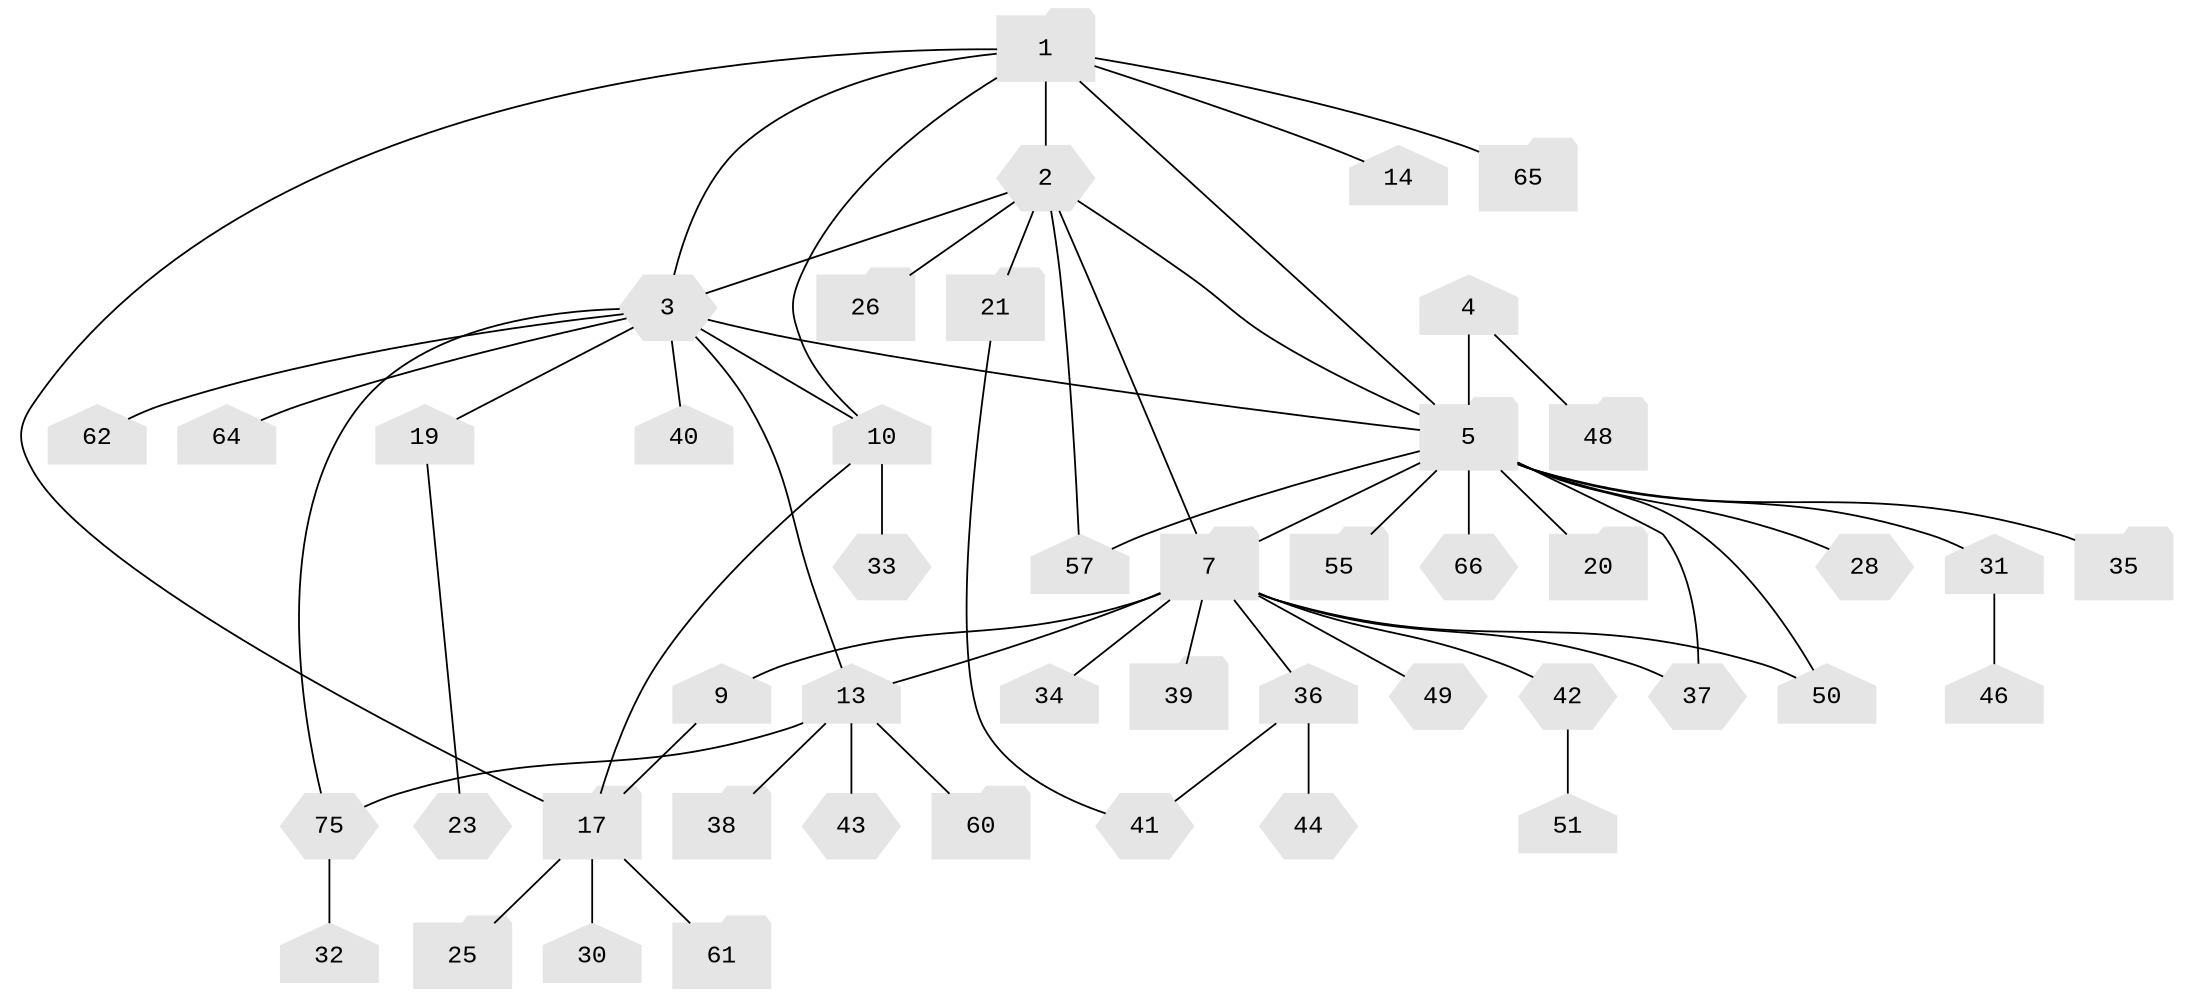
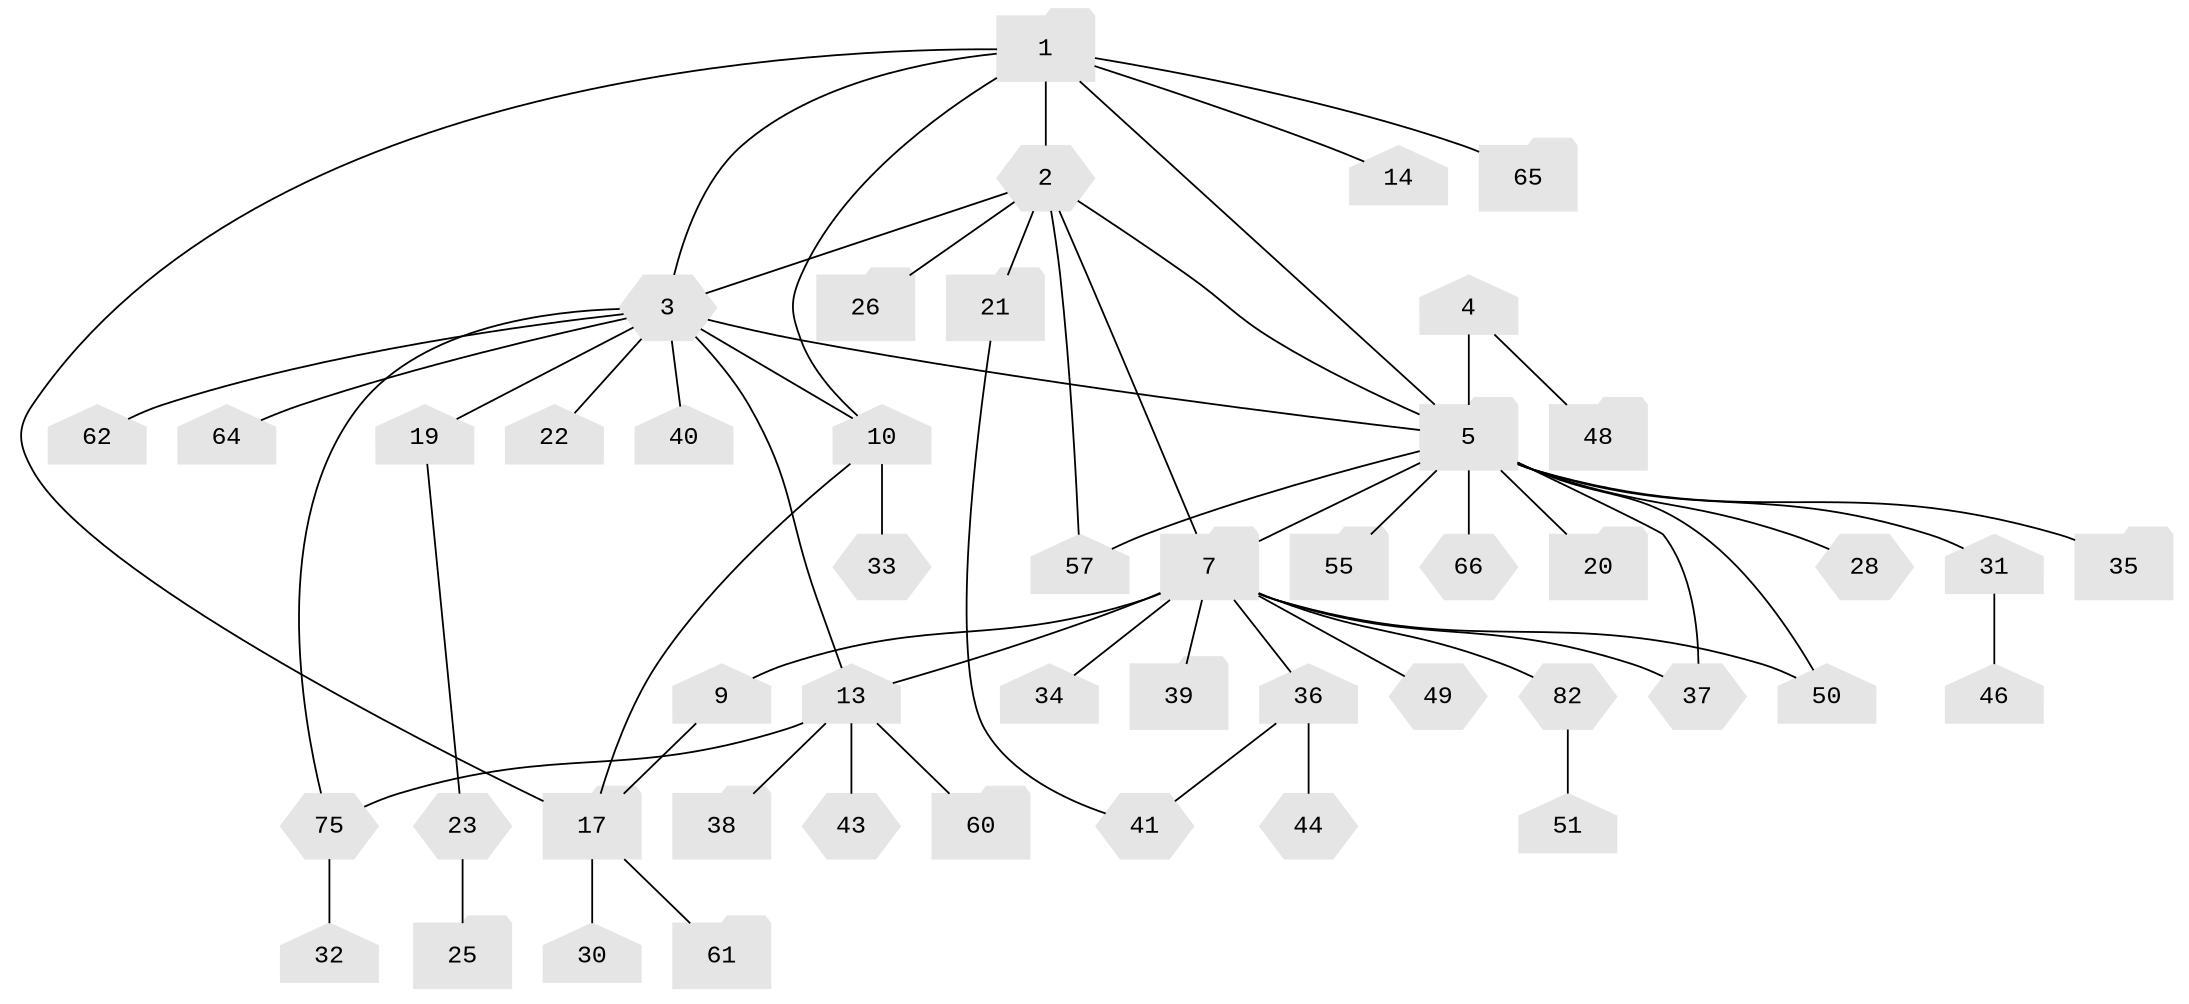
none -> (554, 437)
(1568, 697) -> (1568, 697)
(527, 891) -> (463, 891)
